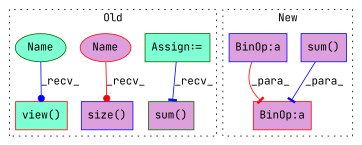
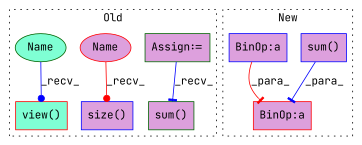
(178, 48) -> (178, 48)
